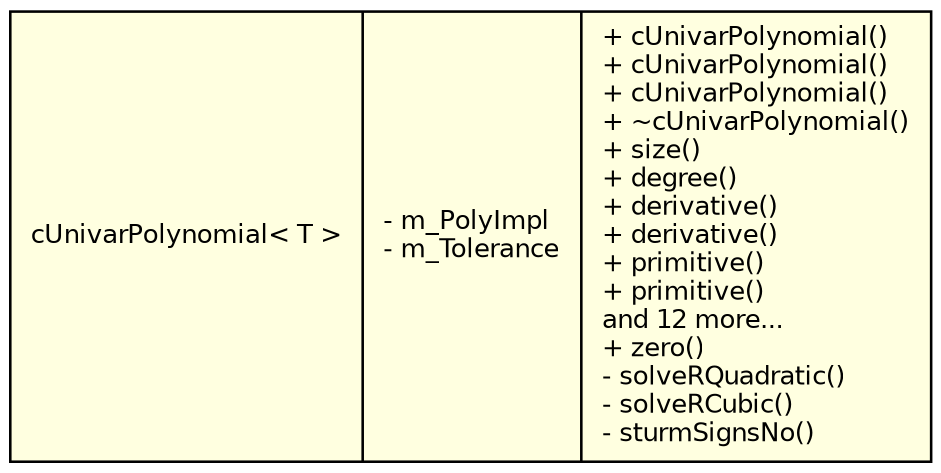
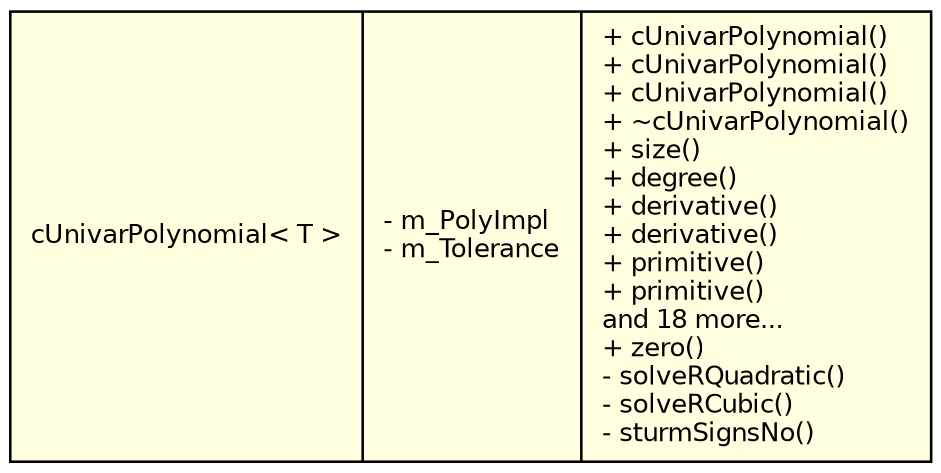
(693, 320) -> (693, 320)
